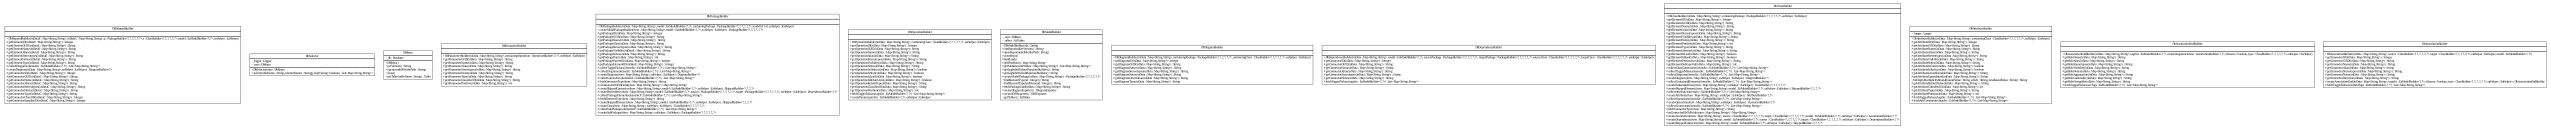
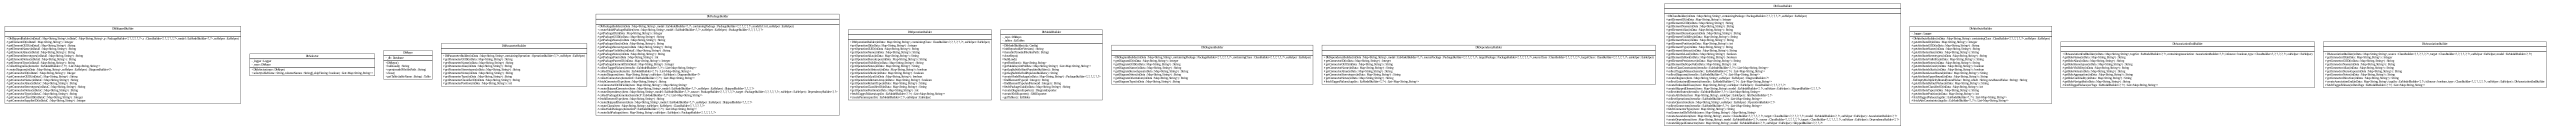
(1026, 53) -> (1026, 53)
(398, 66) -> (397, 66)
